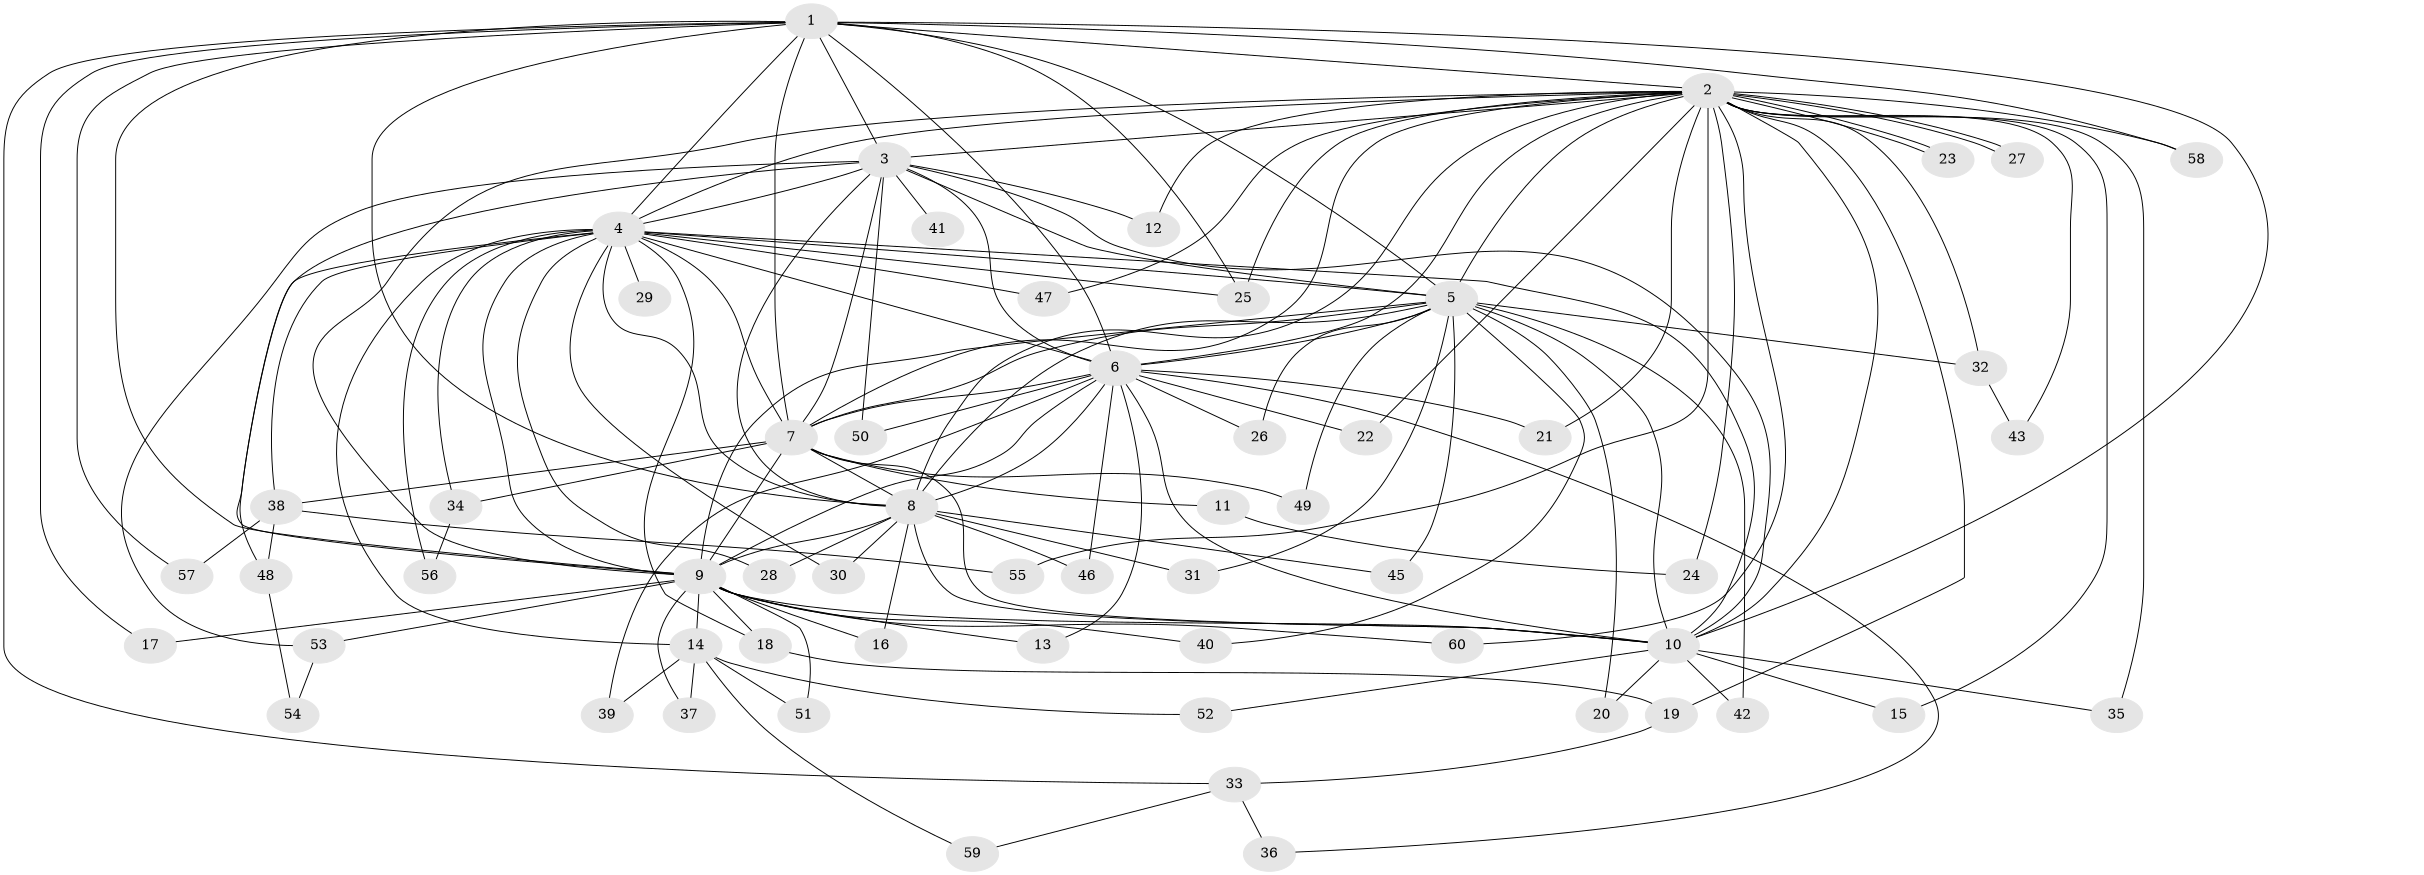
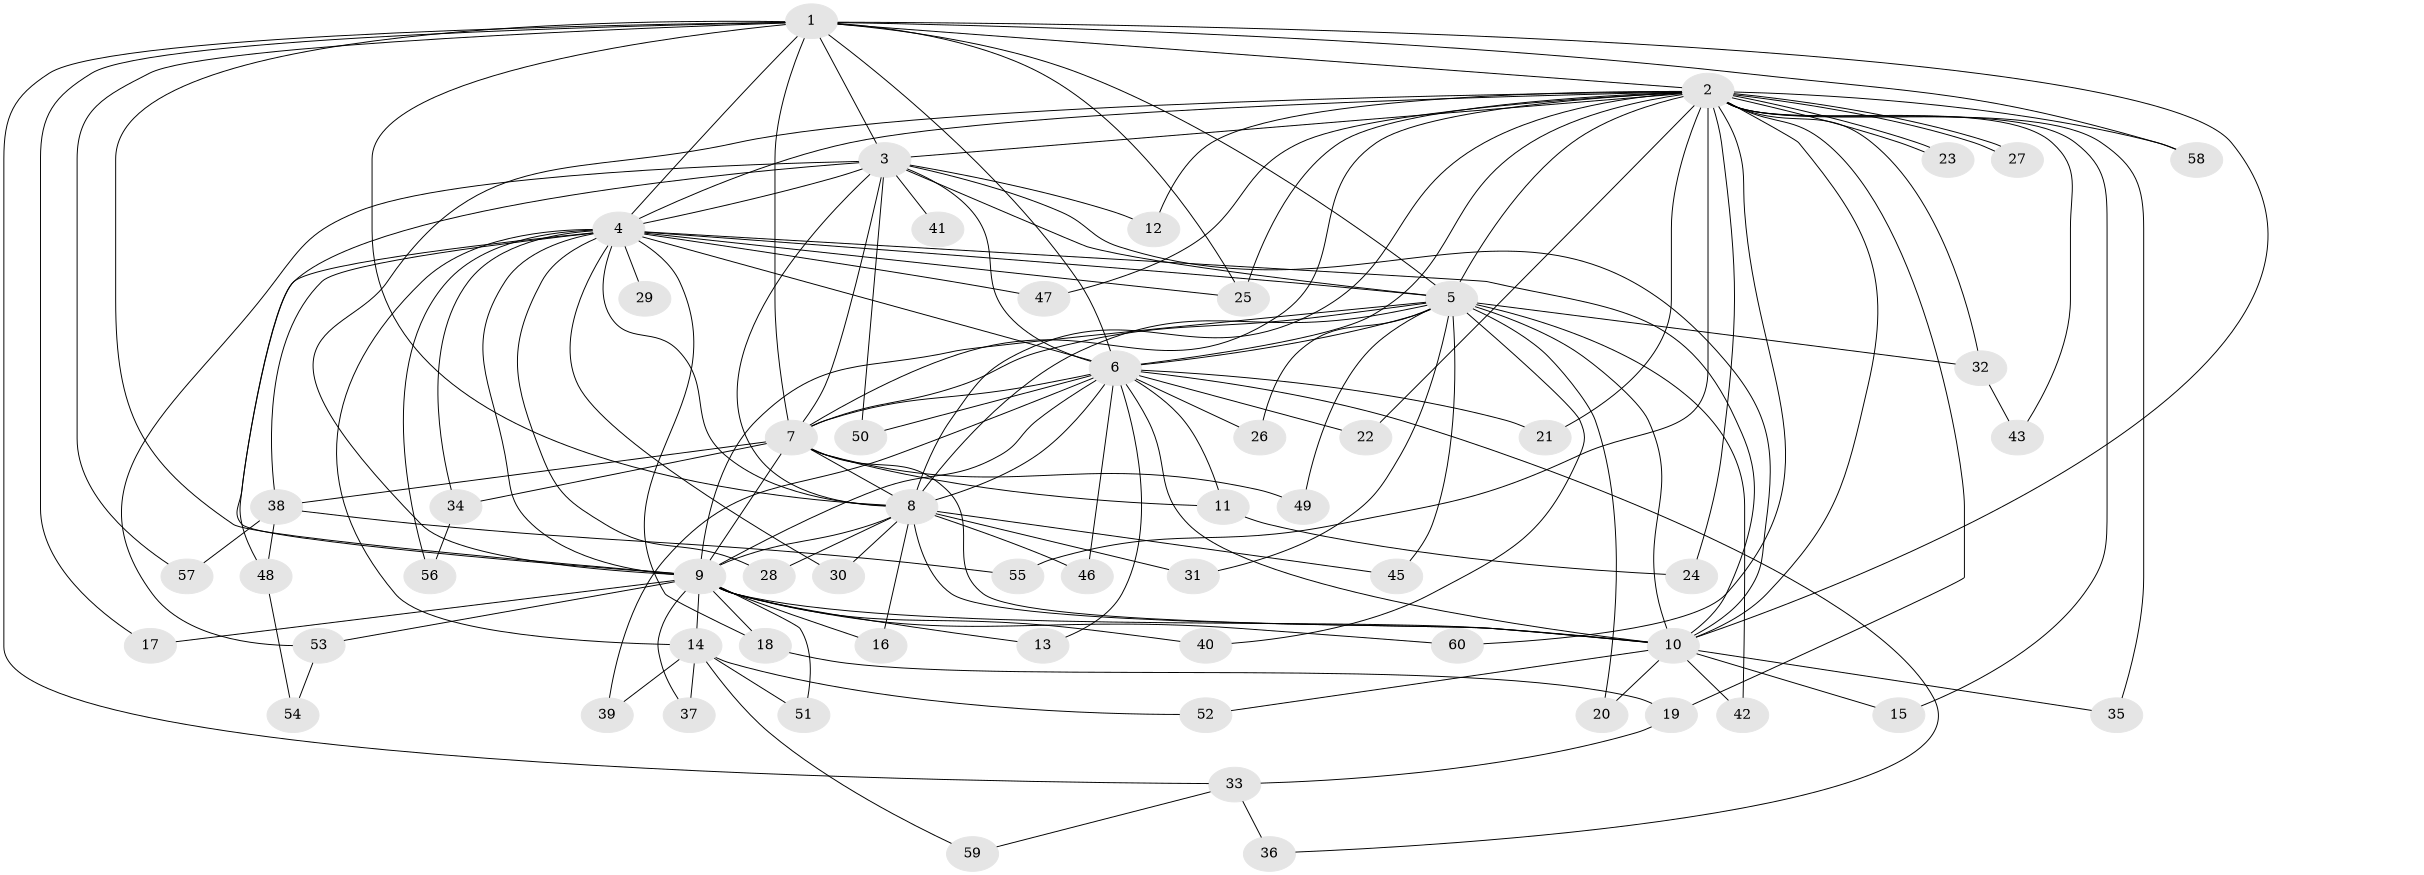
(733, 312) -> none
none -> (1188, 426)
